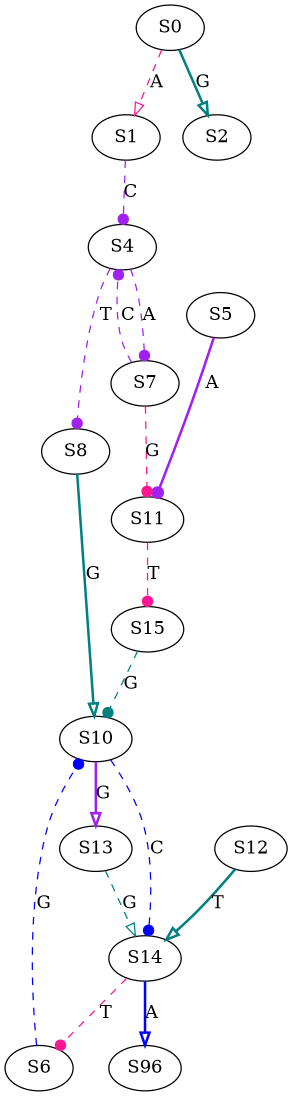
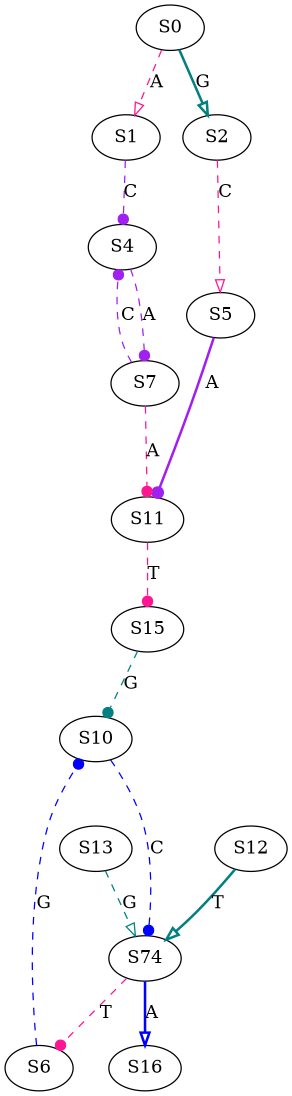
none -> (219, 220)
(76, 451) -> none
(153, 451) -> (153, 451)
(96, 788) -> none
(145, 958) -> (145, 958)
(145, 1068) -> (145, 1068)
